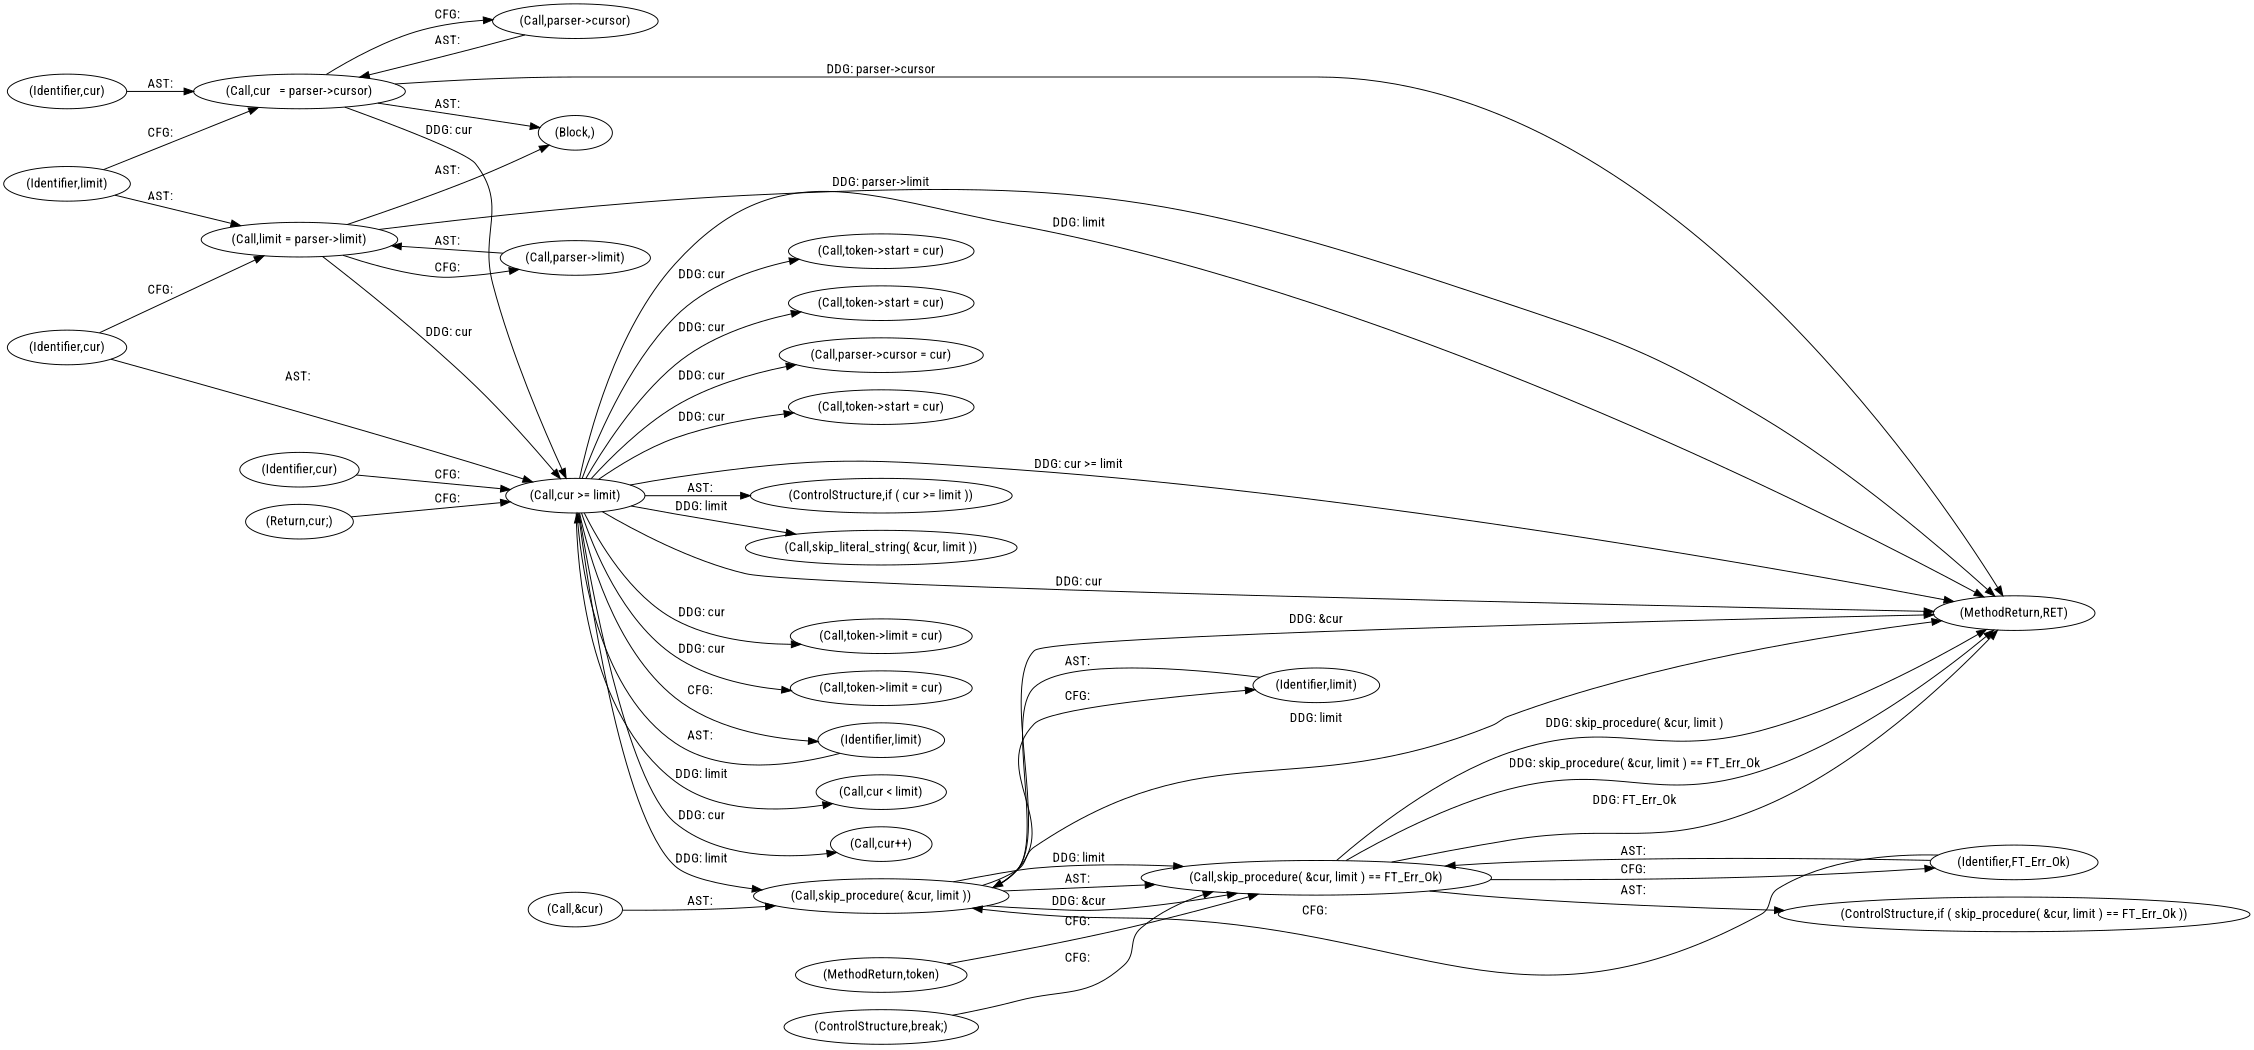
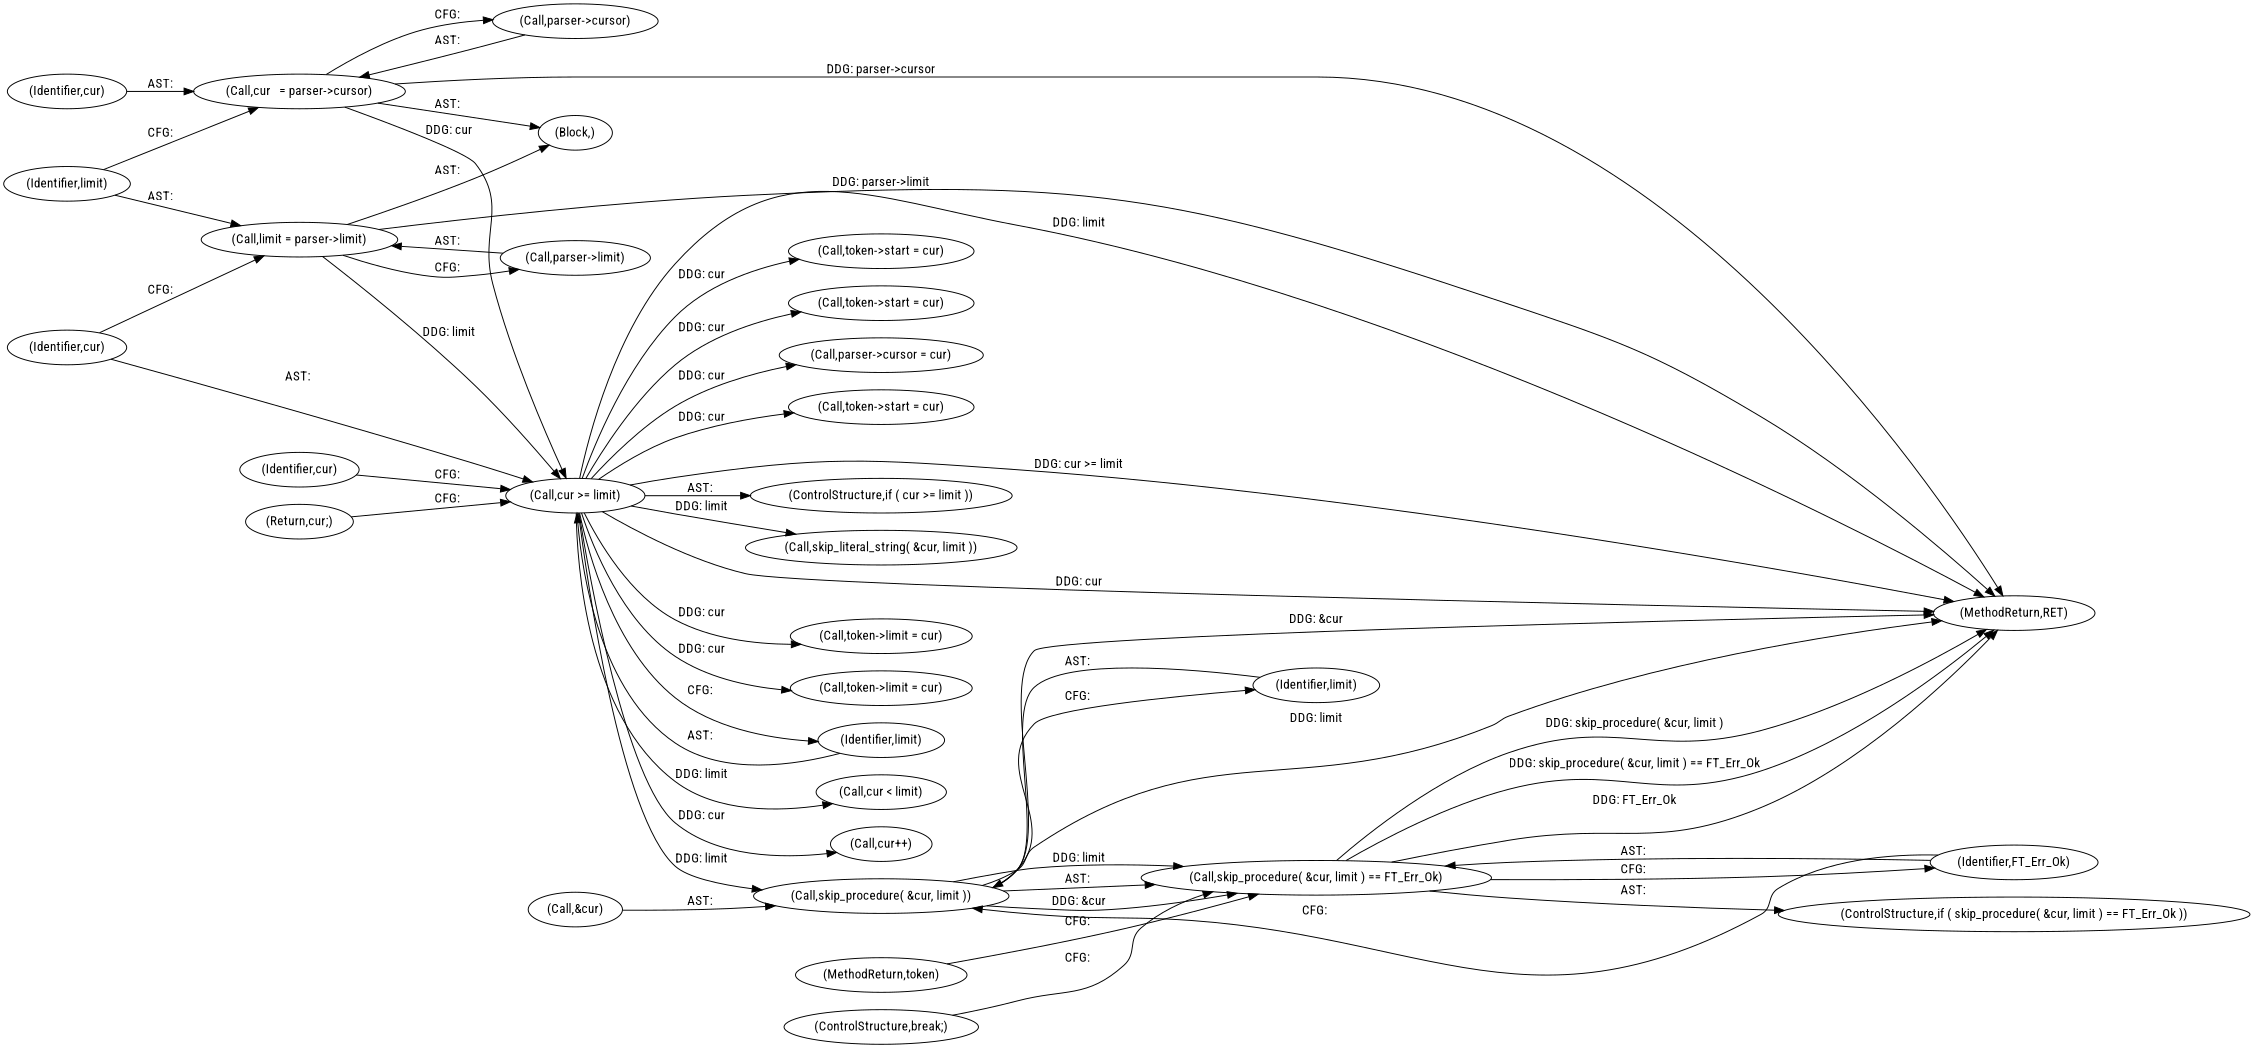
(449, 333) -> (449, 333)
